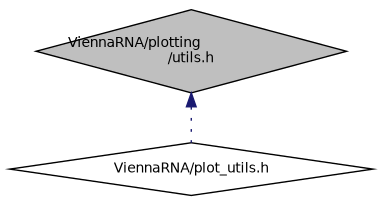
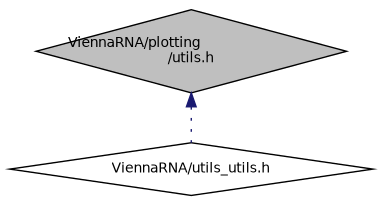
(191, 169) -> (191, 169)
